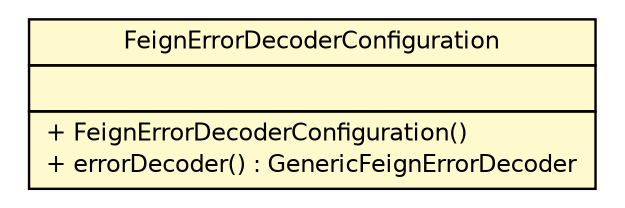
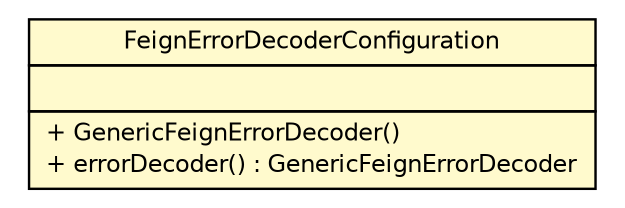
(258, 133) -> (224, 133)
